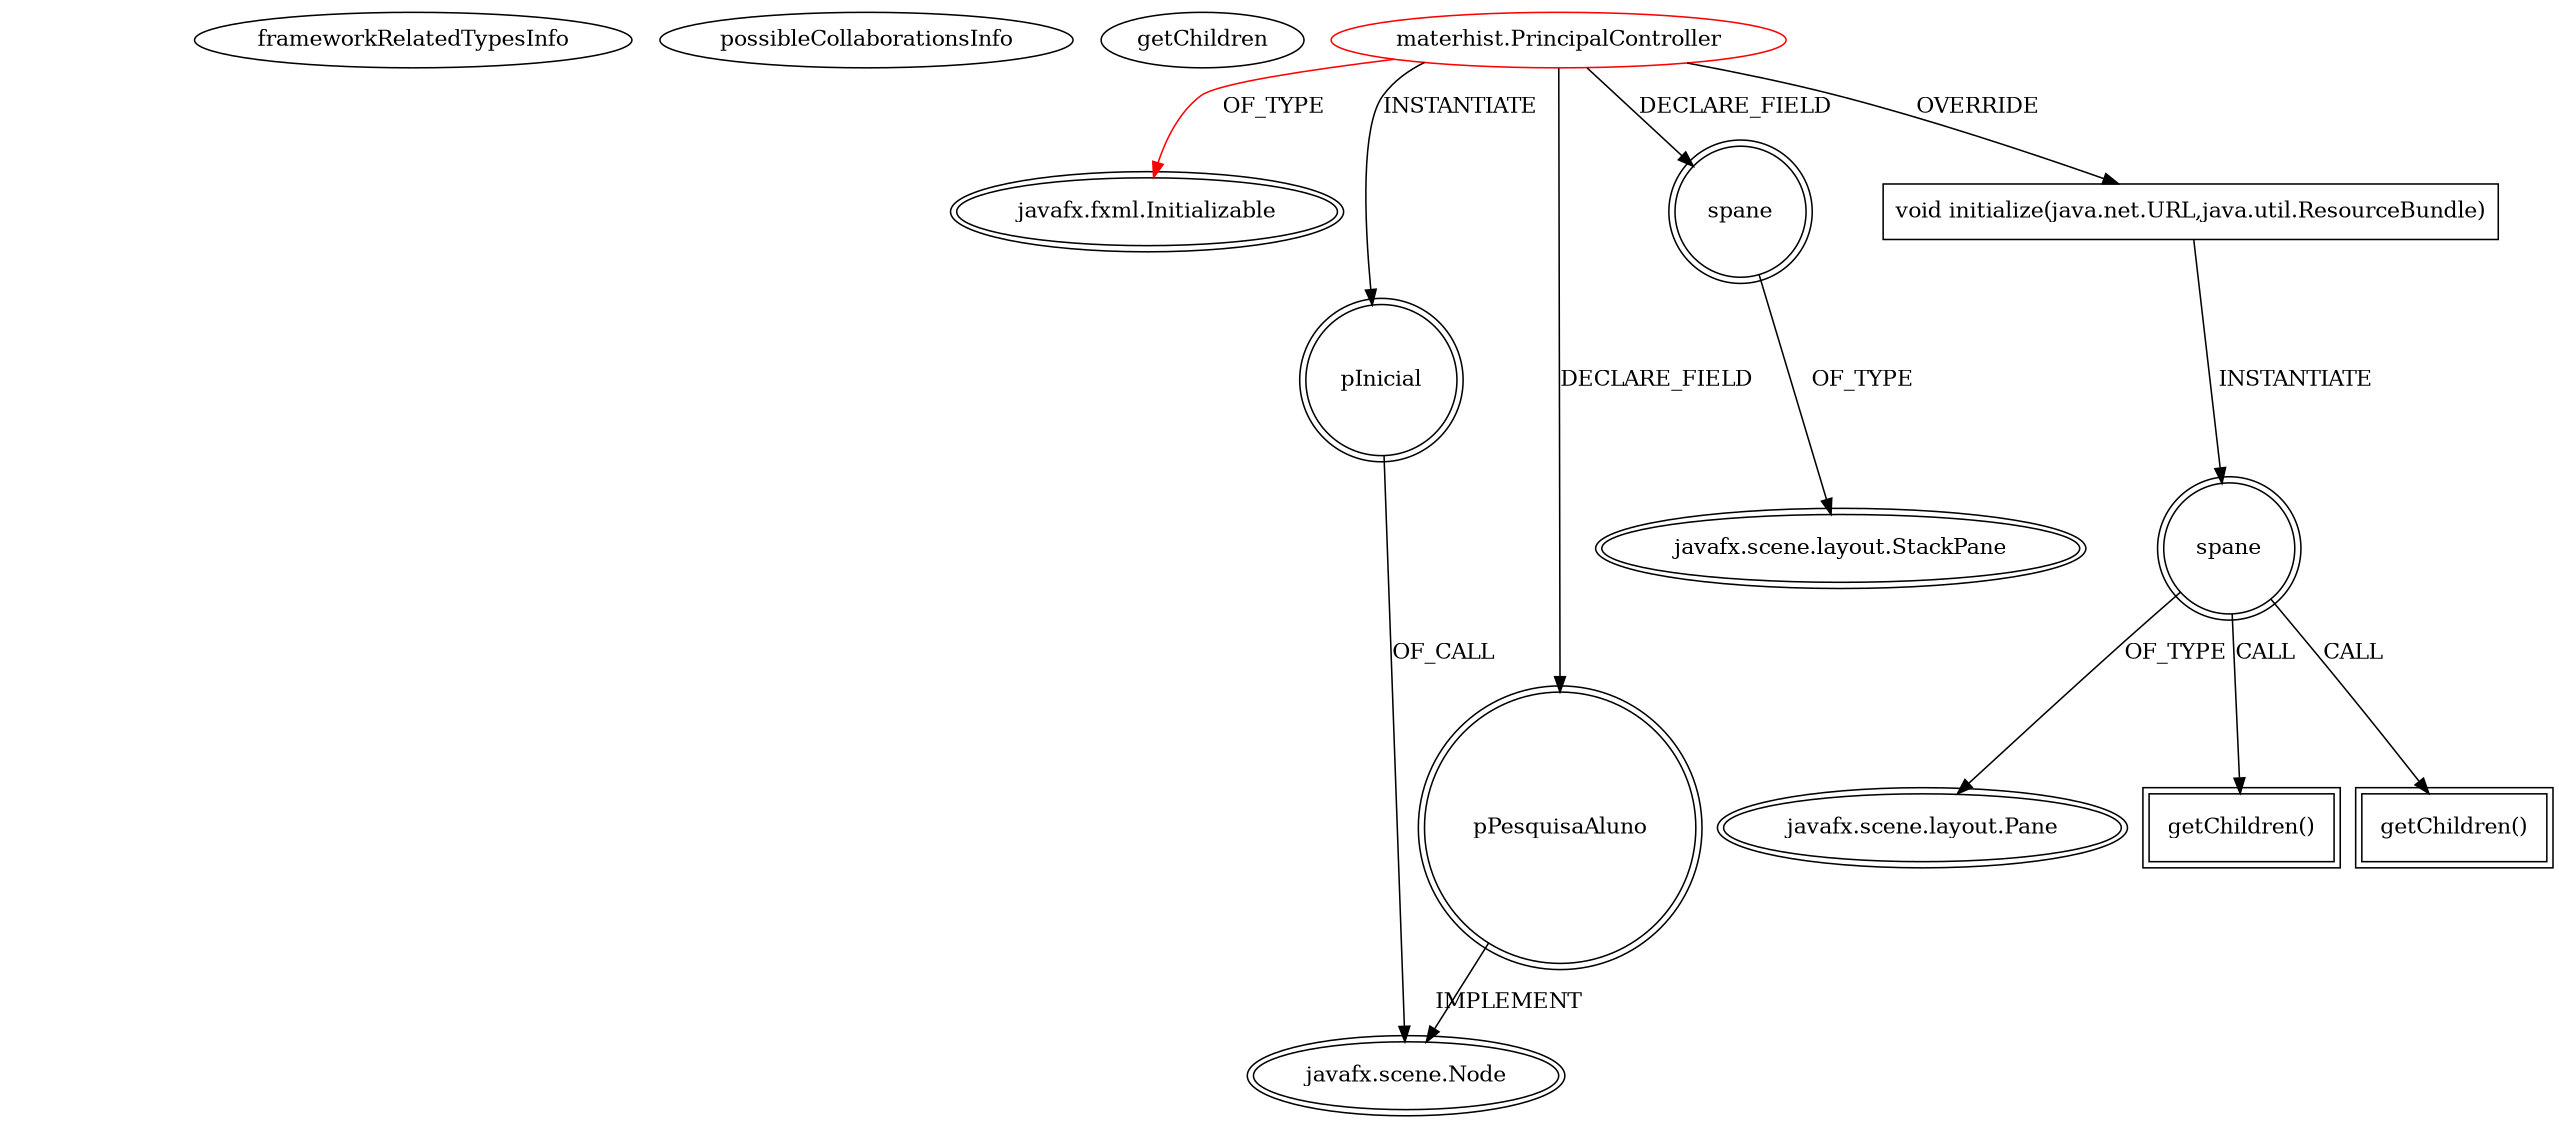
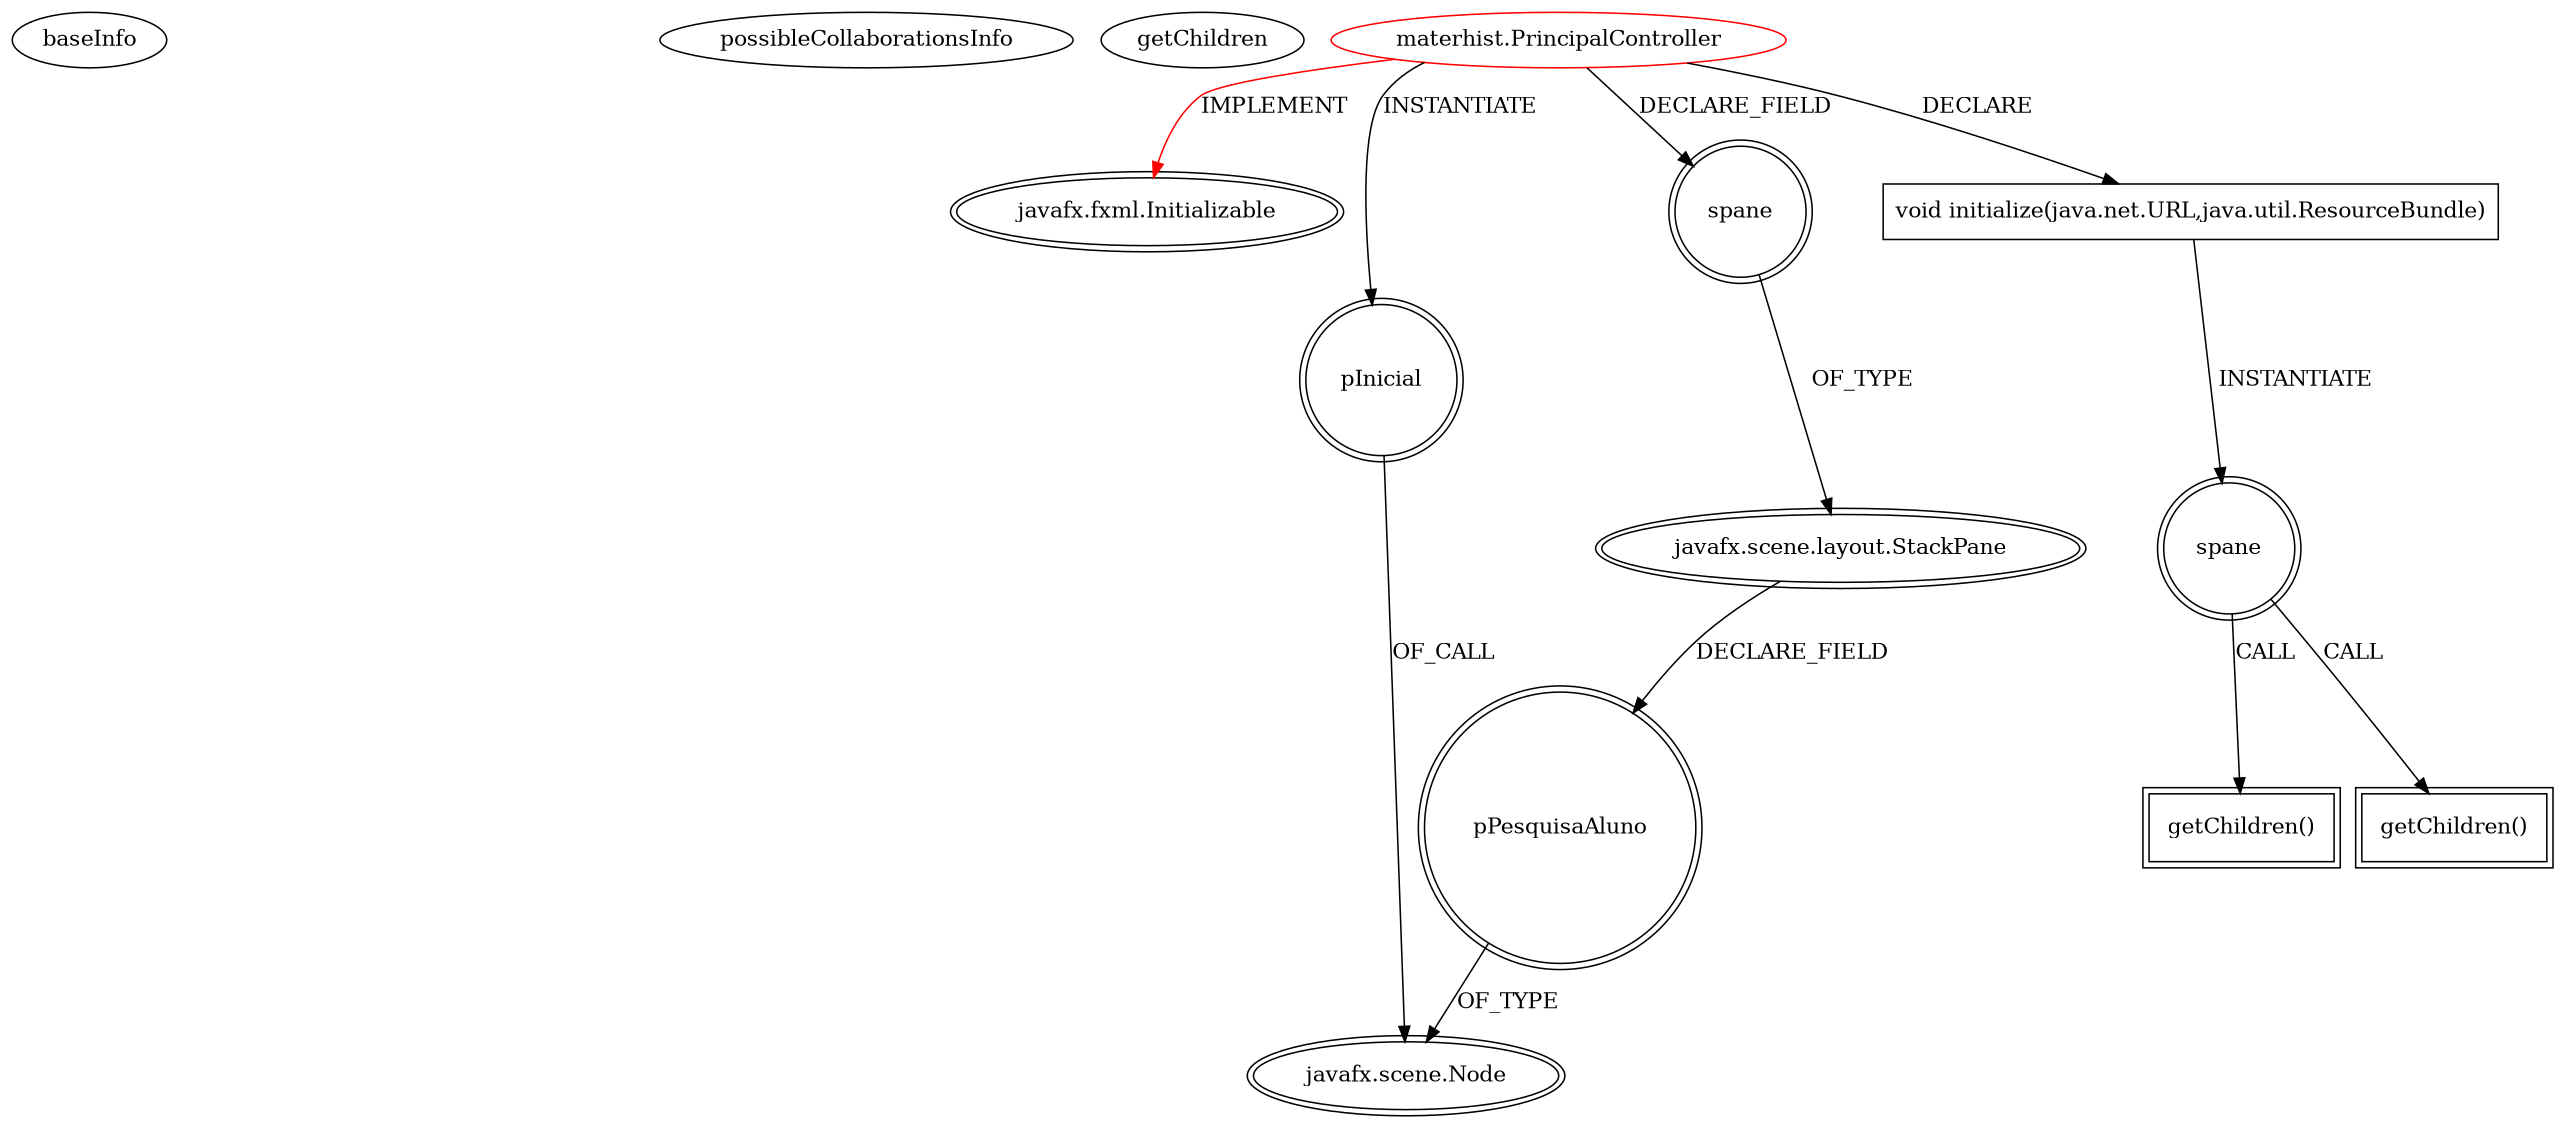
none -> (89, 40)
(413, 40) -> none
(1274, 107) -> (1274, 107)
(1978, 107) -> (1978, 107)
(1559, 372) -> (1705, 634)
(1922, 828) -> none
(1509, 1002) -> (1509, 1002)
